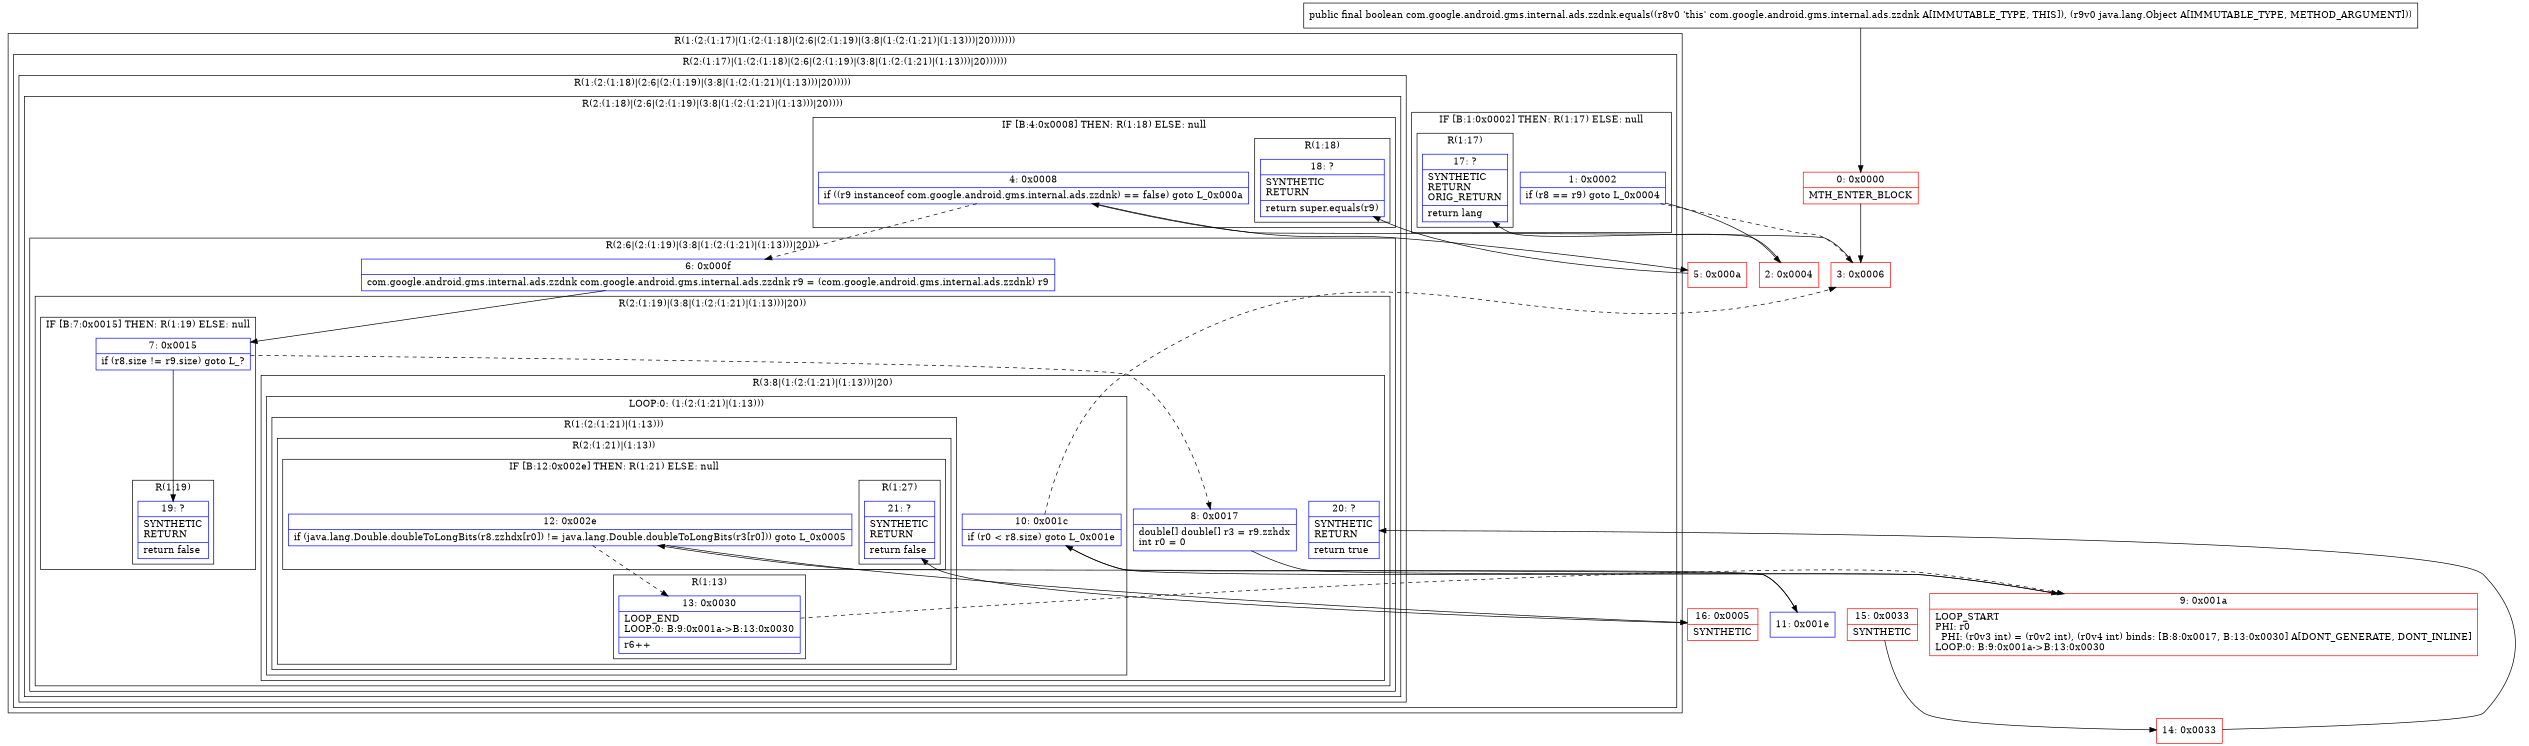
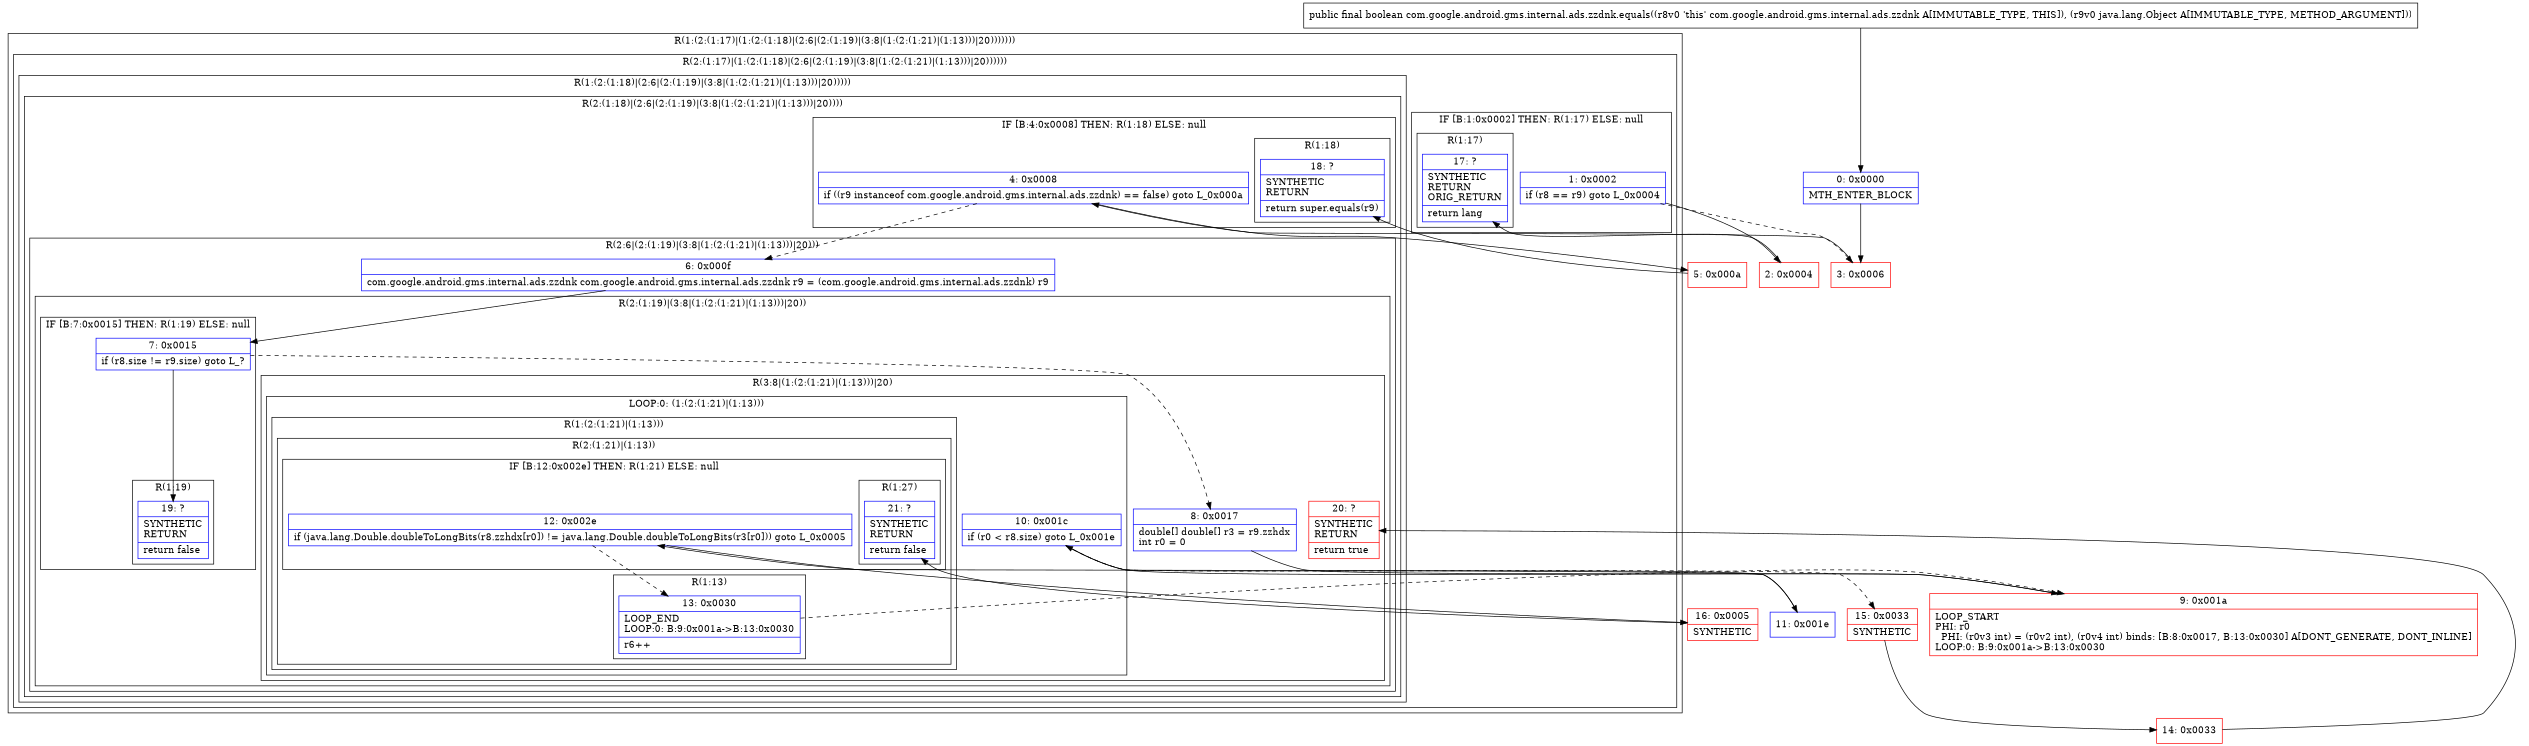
(1861, 188) -> (1861, 188)
(1432, 295) -> (1472, 571)
(1344, 530) -> (1344, 530)
